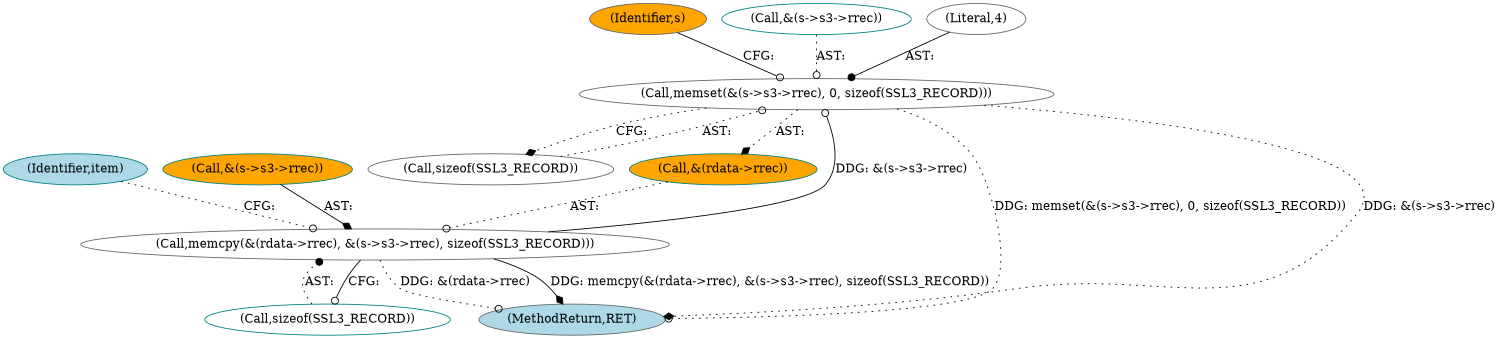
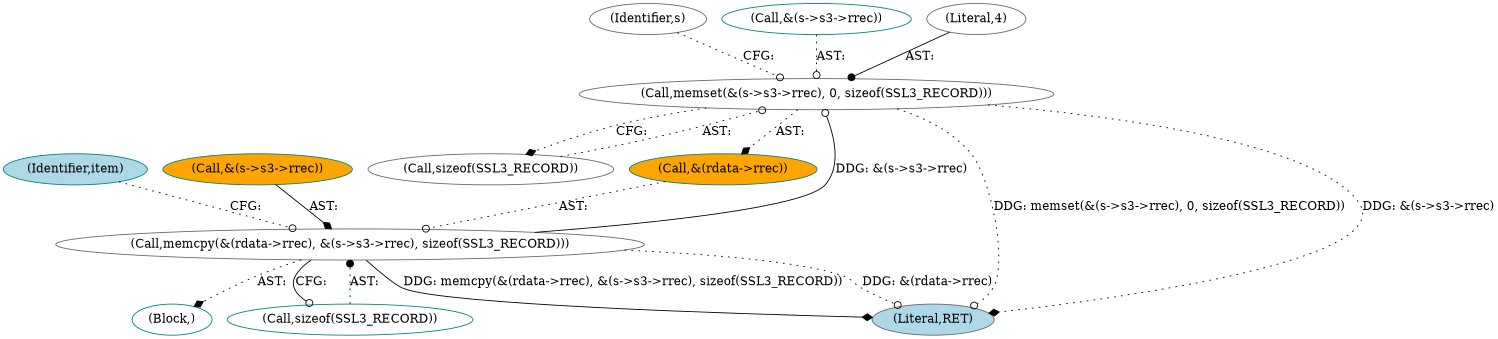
(648, 19) -> (648, 19)
(727, 54) -> (727, 54)
none -> (172, 320)
(572, 320) -> (933, 320)
